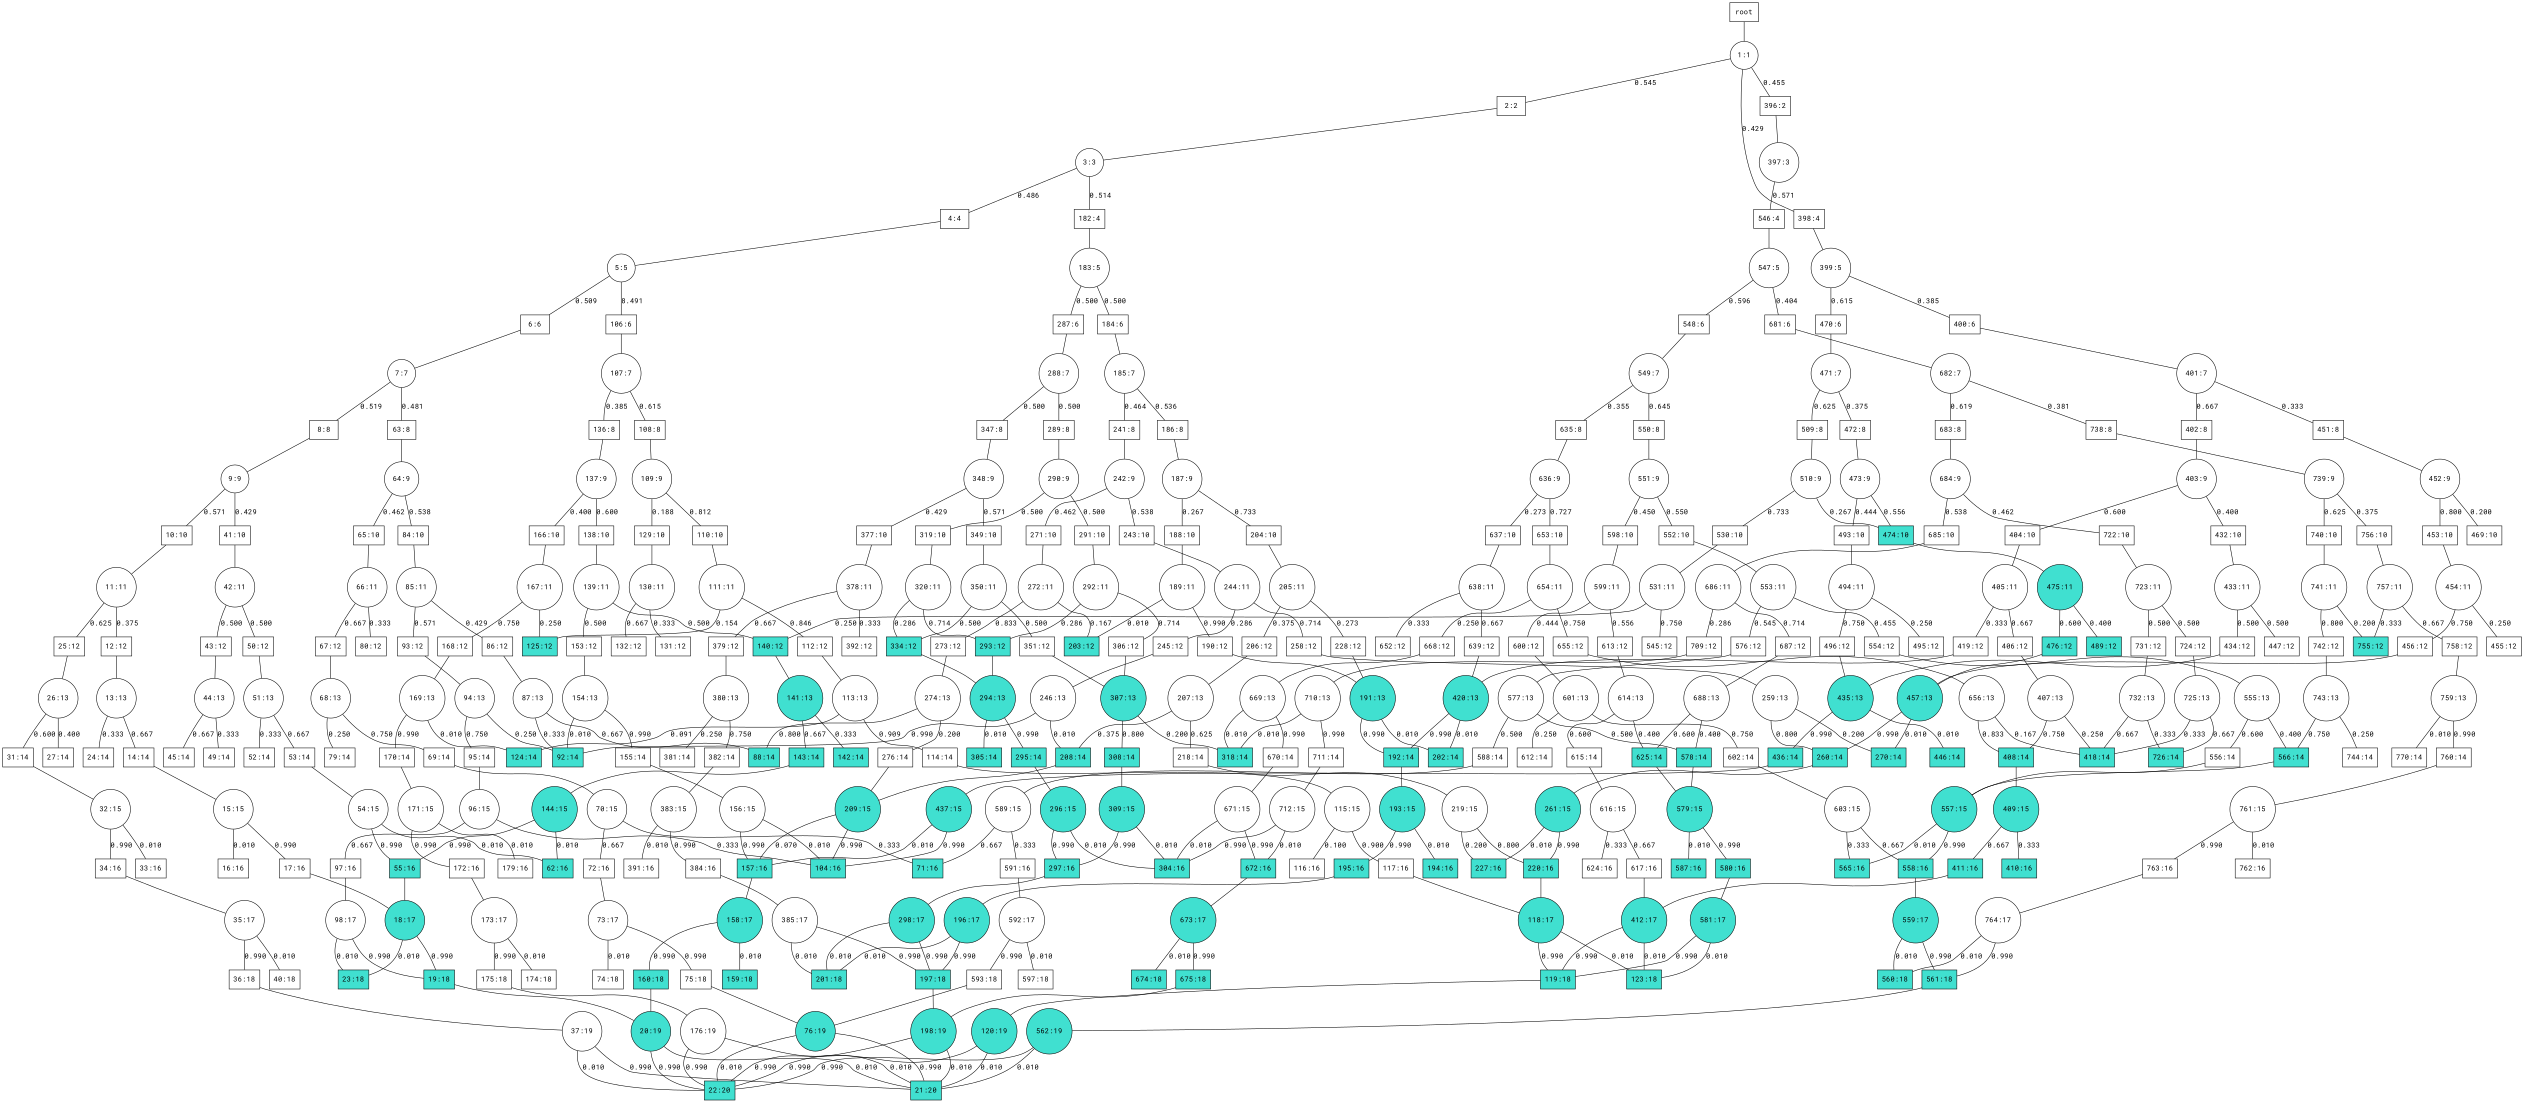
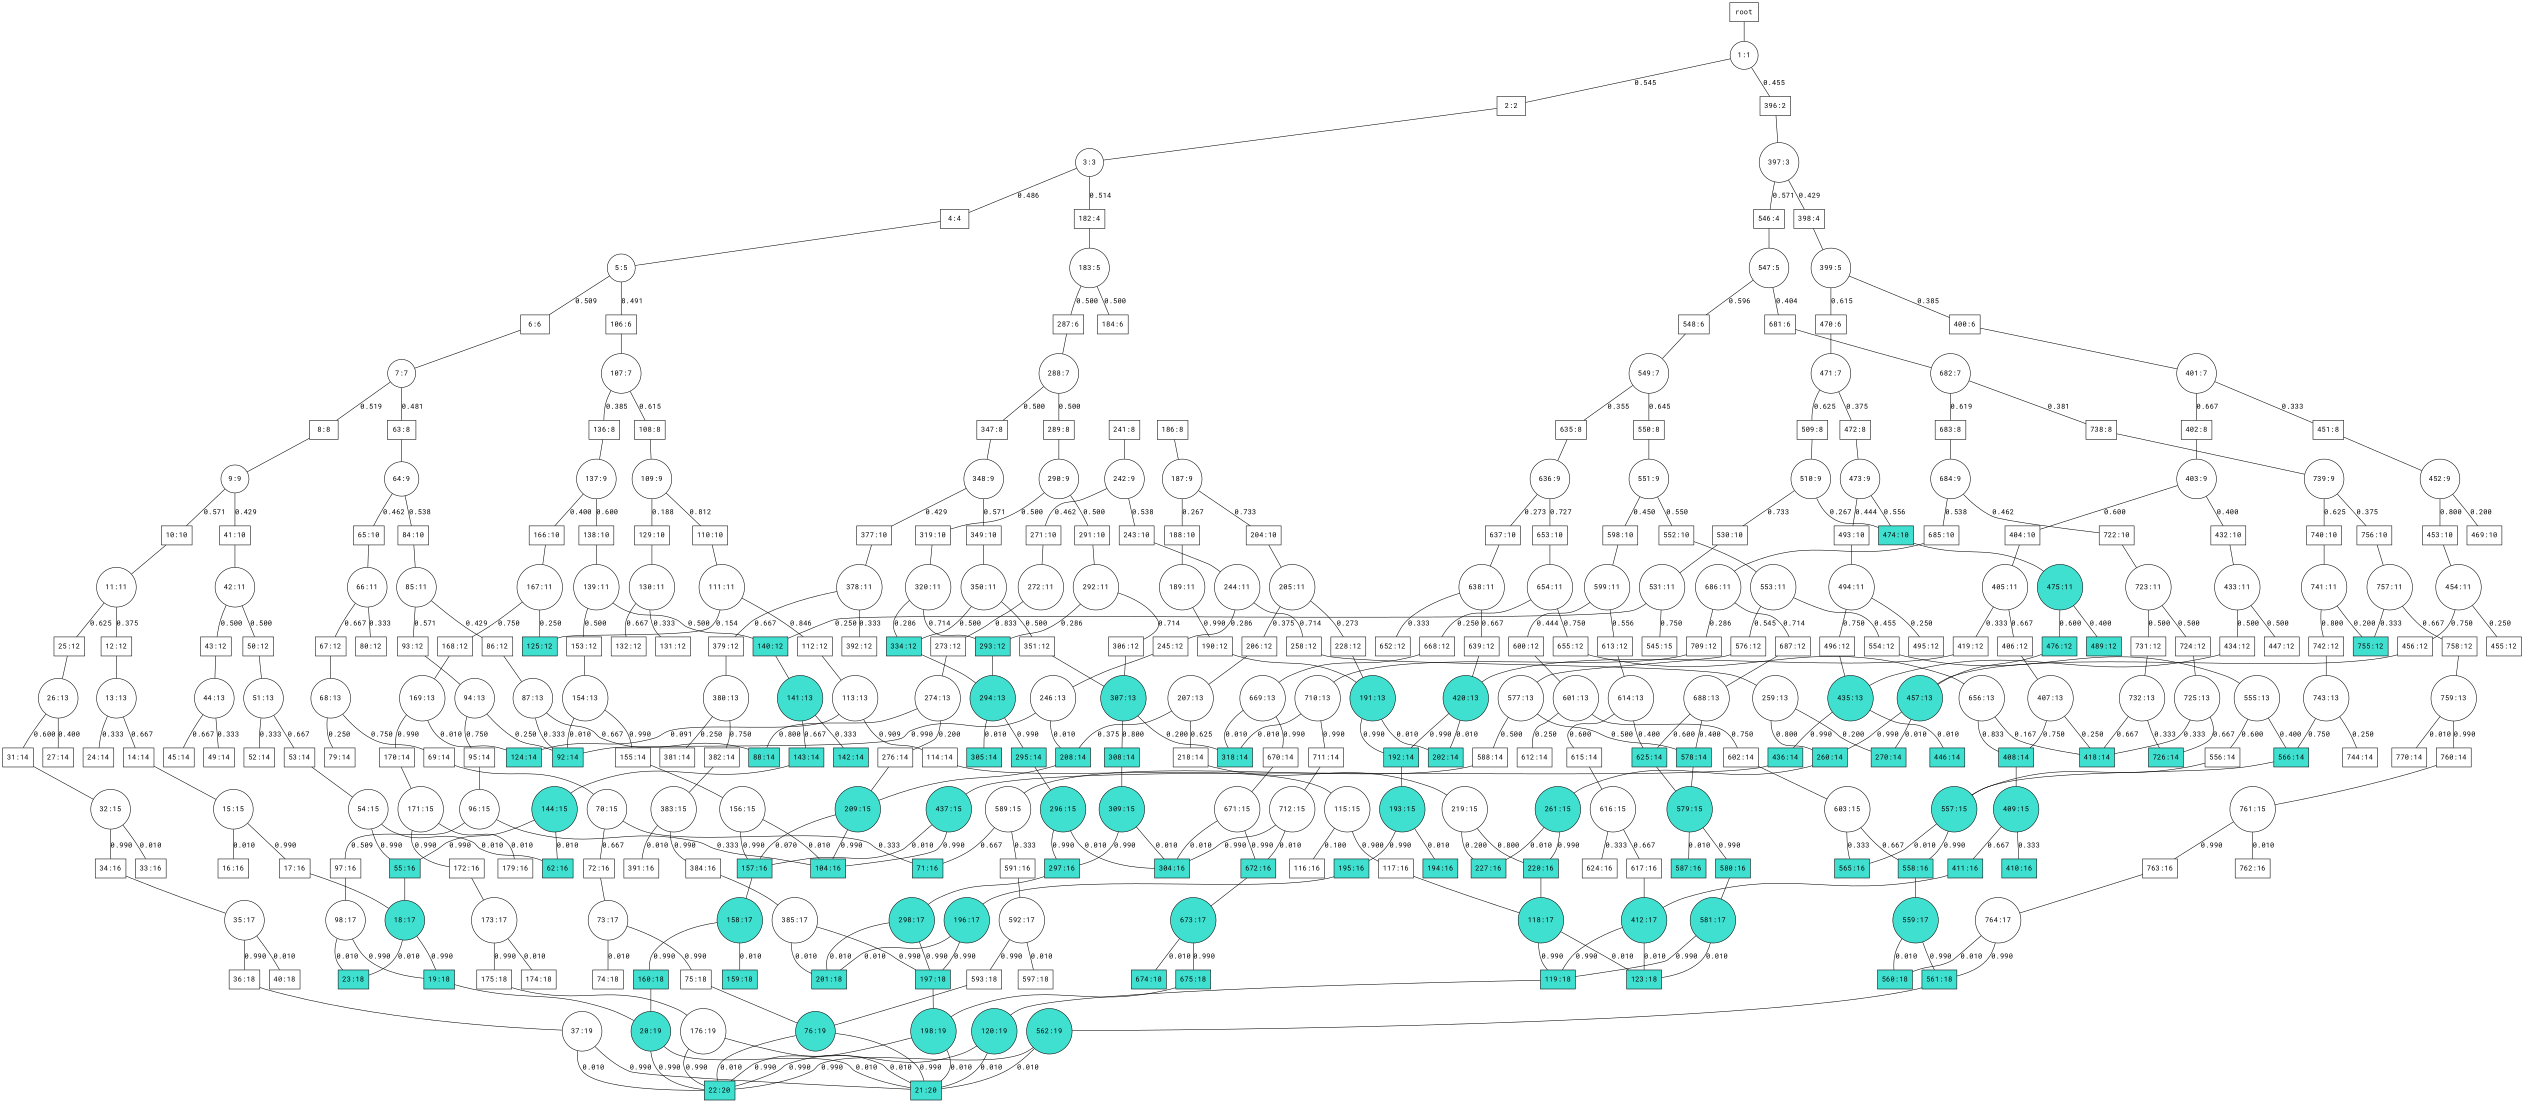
(1745, 152) -> (1796, 195)
(1124, 373) -> none
(1082, 646) -> none
(1659, 646) -> (1659, 646)
(362, 845) -> (362, 845)
